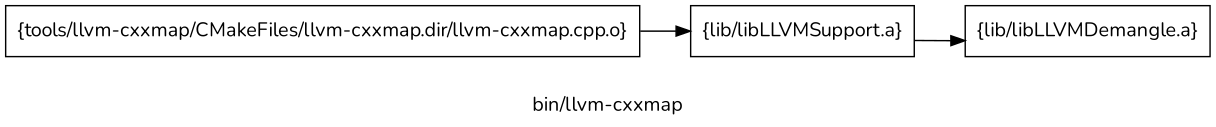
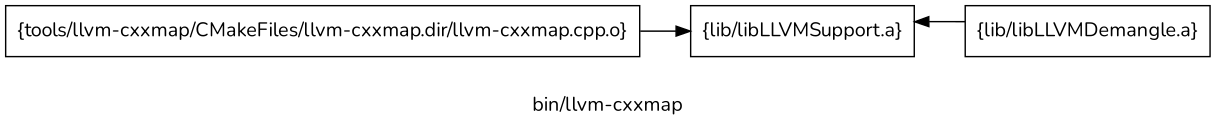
(933, 41) -> (947, 22)
